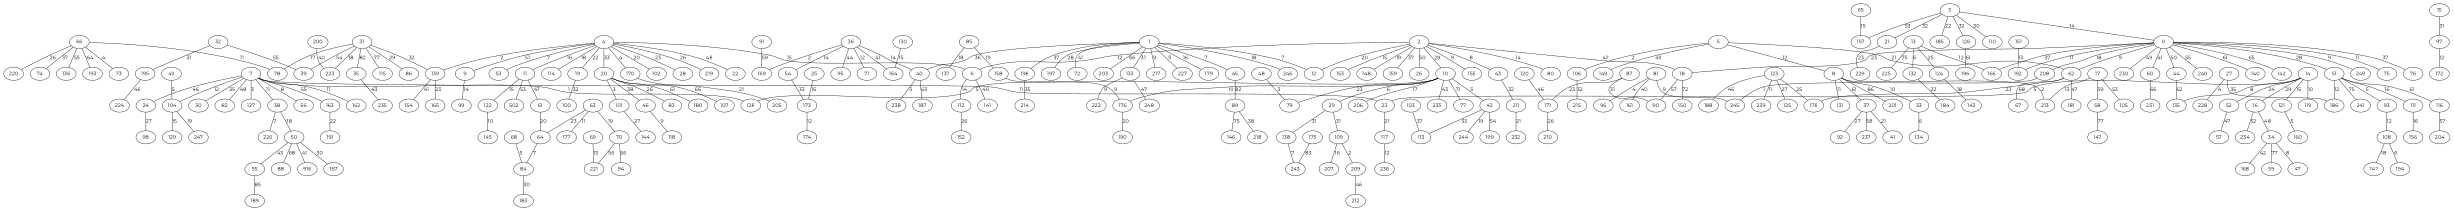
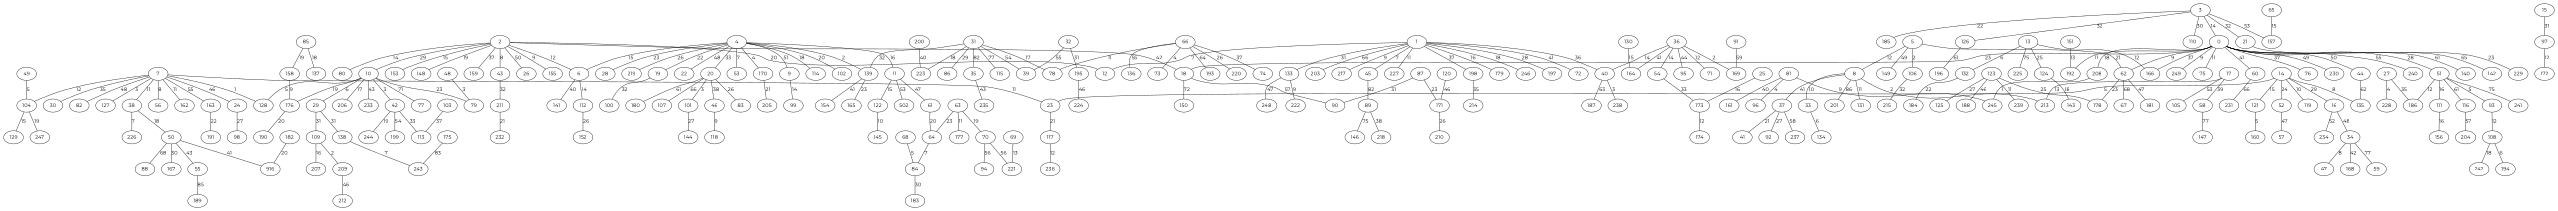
(1854, 90) -> (1802, 90)
none -> (290, 137)
